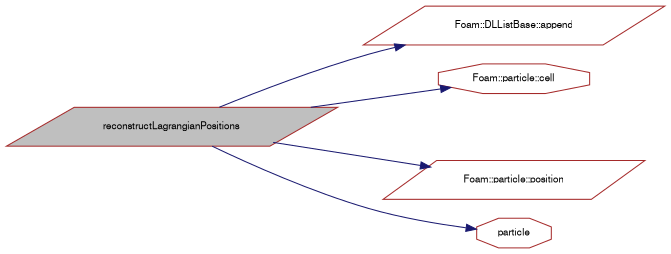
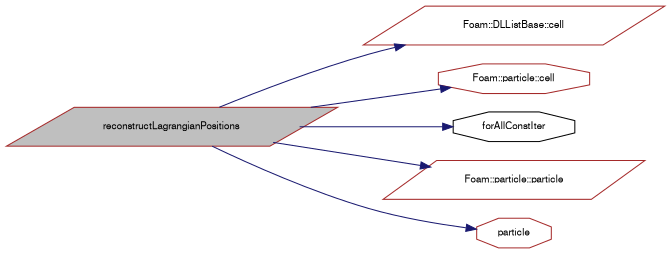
(514, 26) -> (514, 26)
none -> (514, 127)
(514, 180) -> (514, 180)
